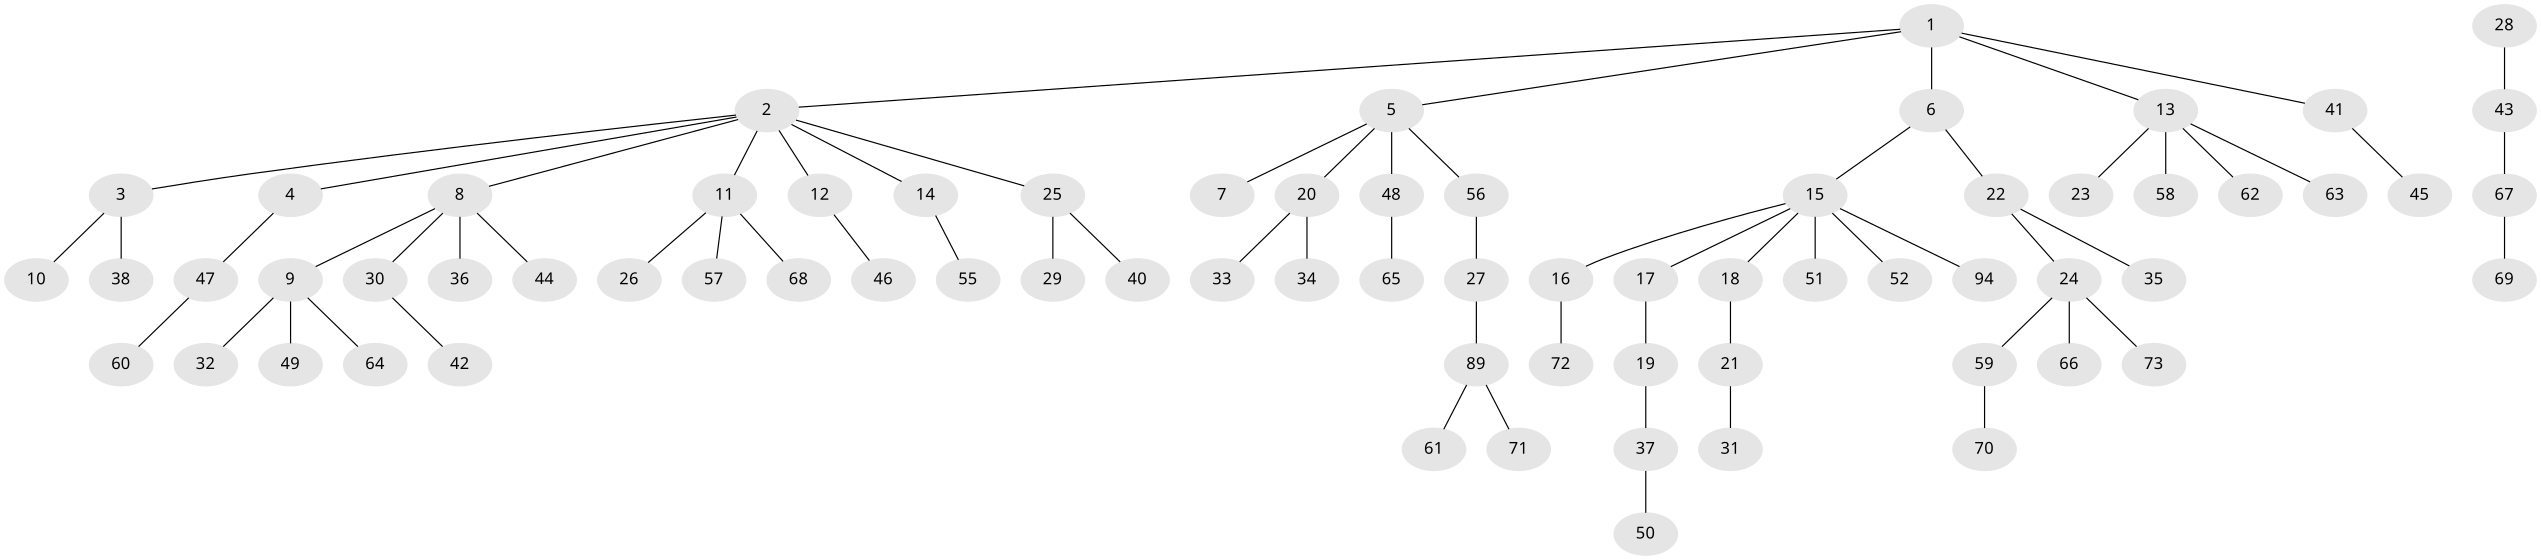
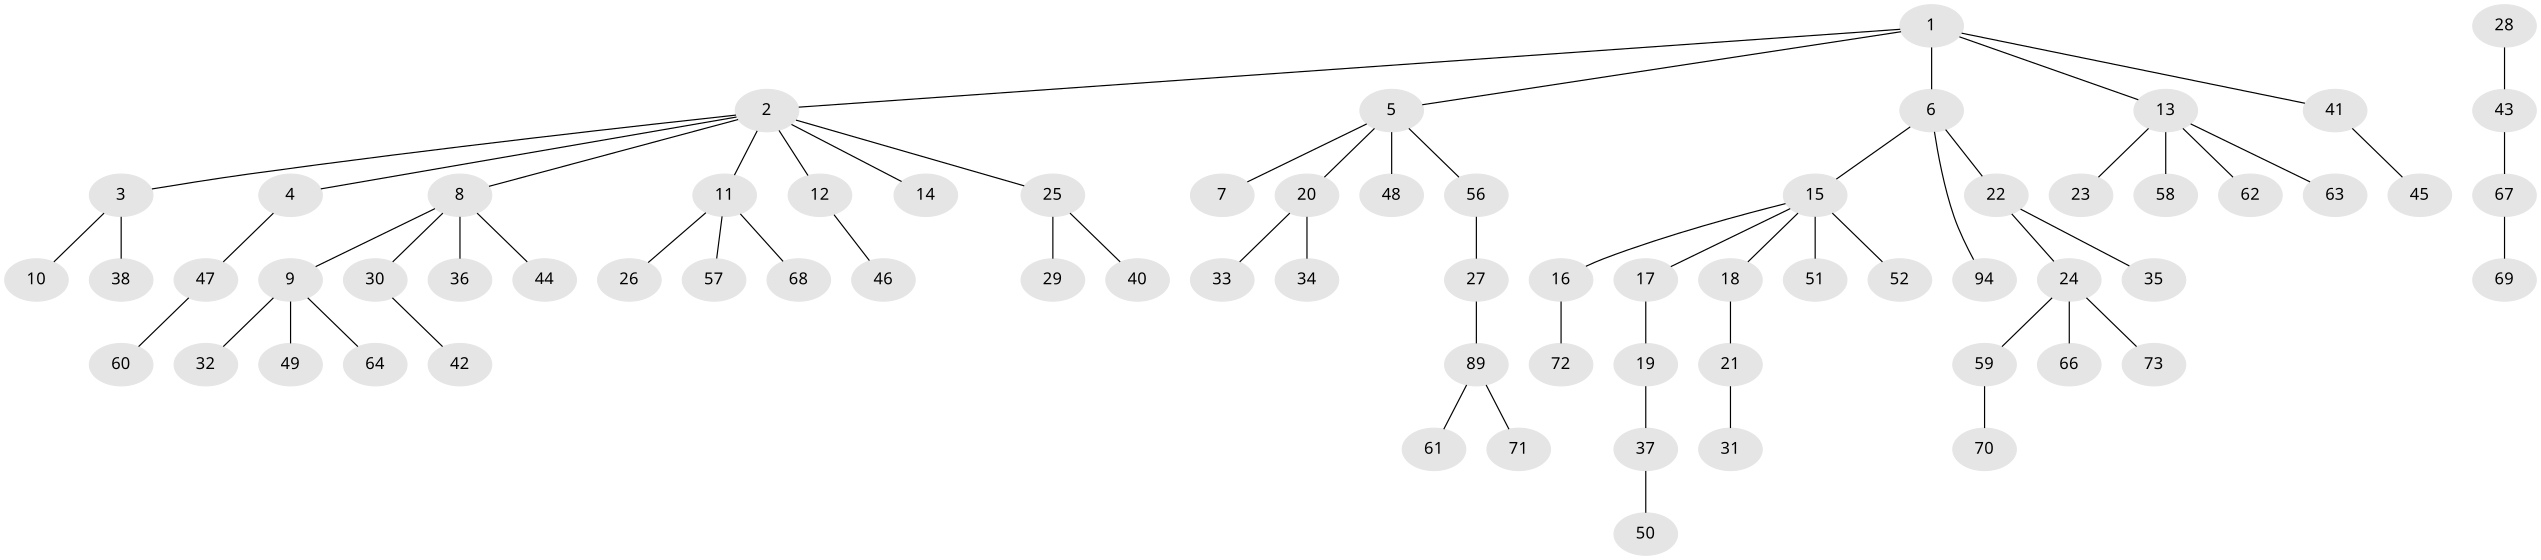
(1900, 238) -> (1948, 198)
(968, 280) -> none
(1392, 280) -> none
